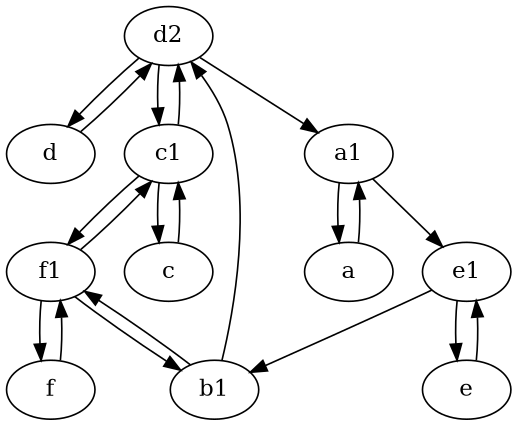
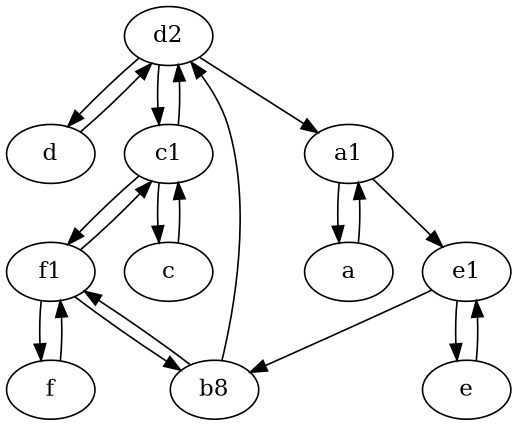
(215, 390) -> (215, 390)
